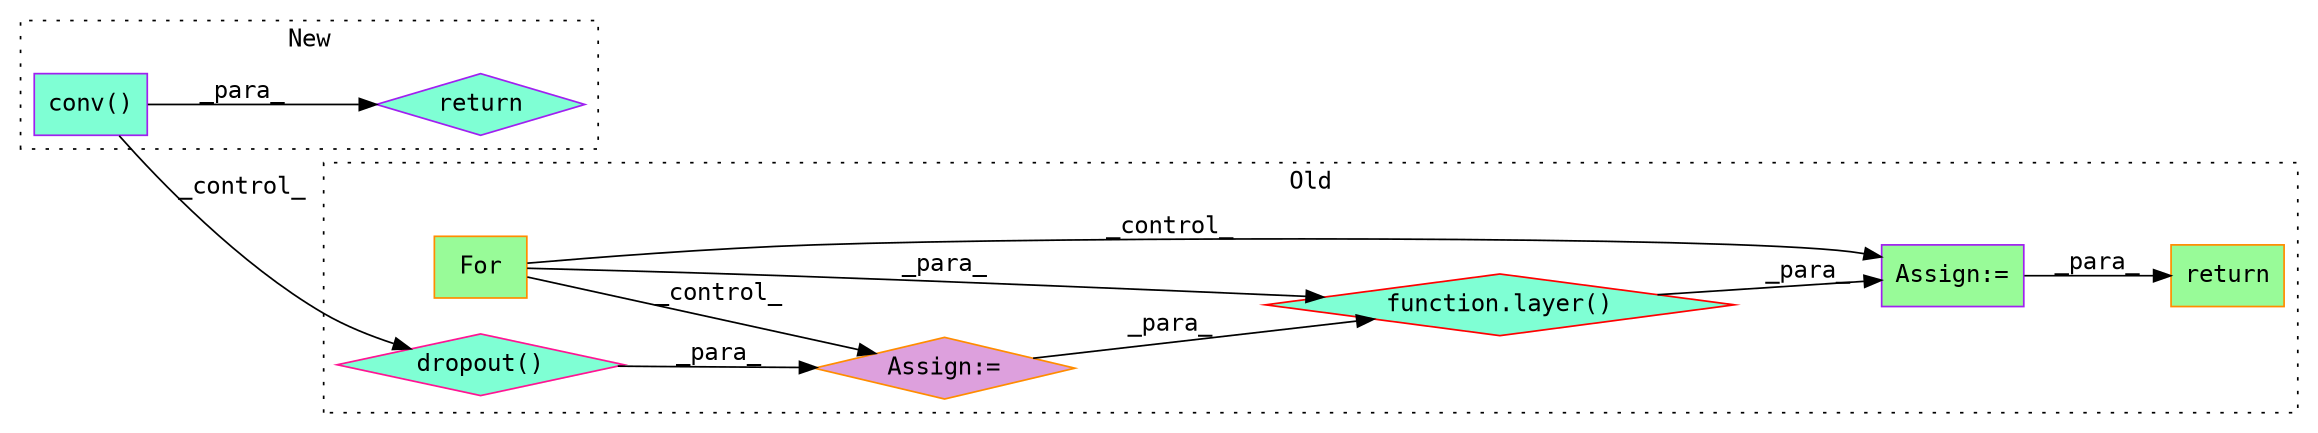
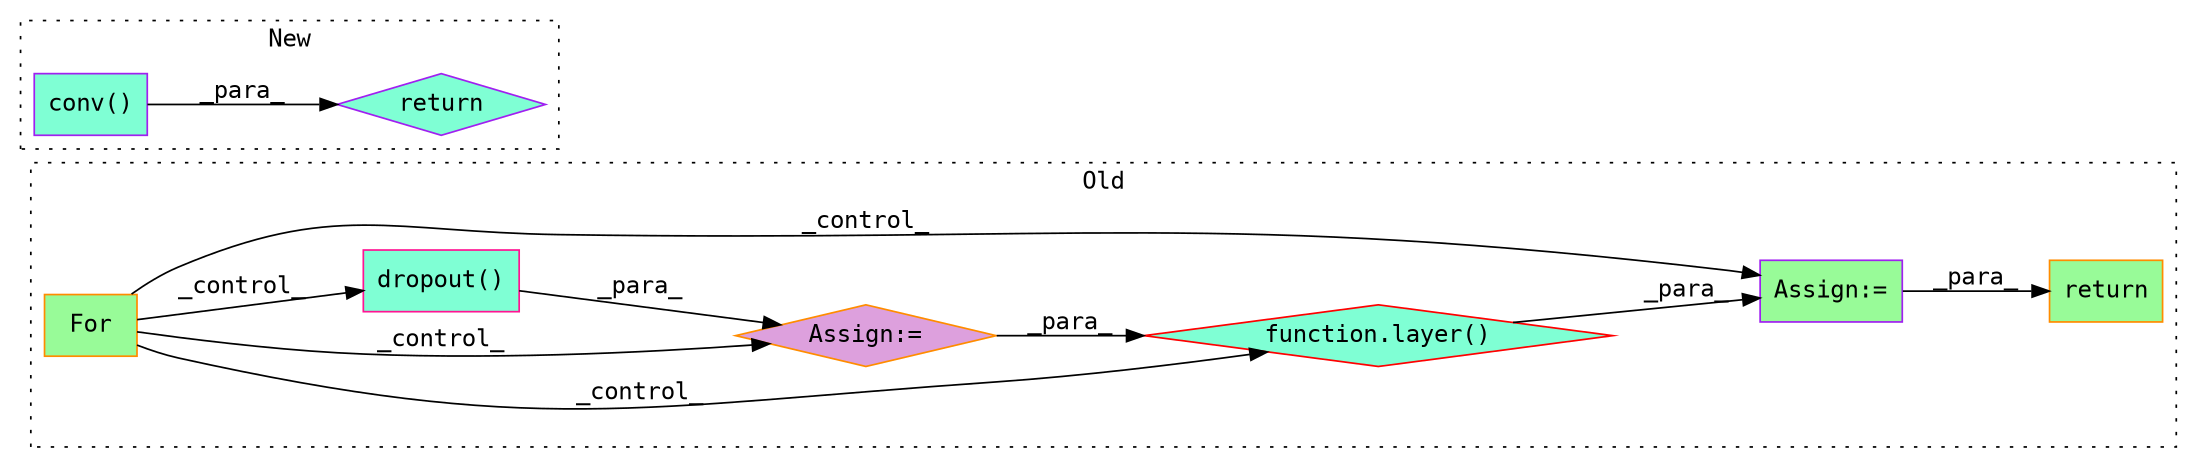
(244, 257) -> (242, 306)
(945, 265) -> (640, 393)
(481, 365) -> (441, 281)
